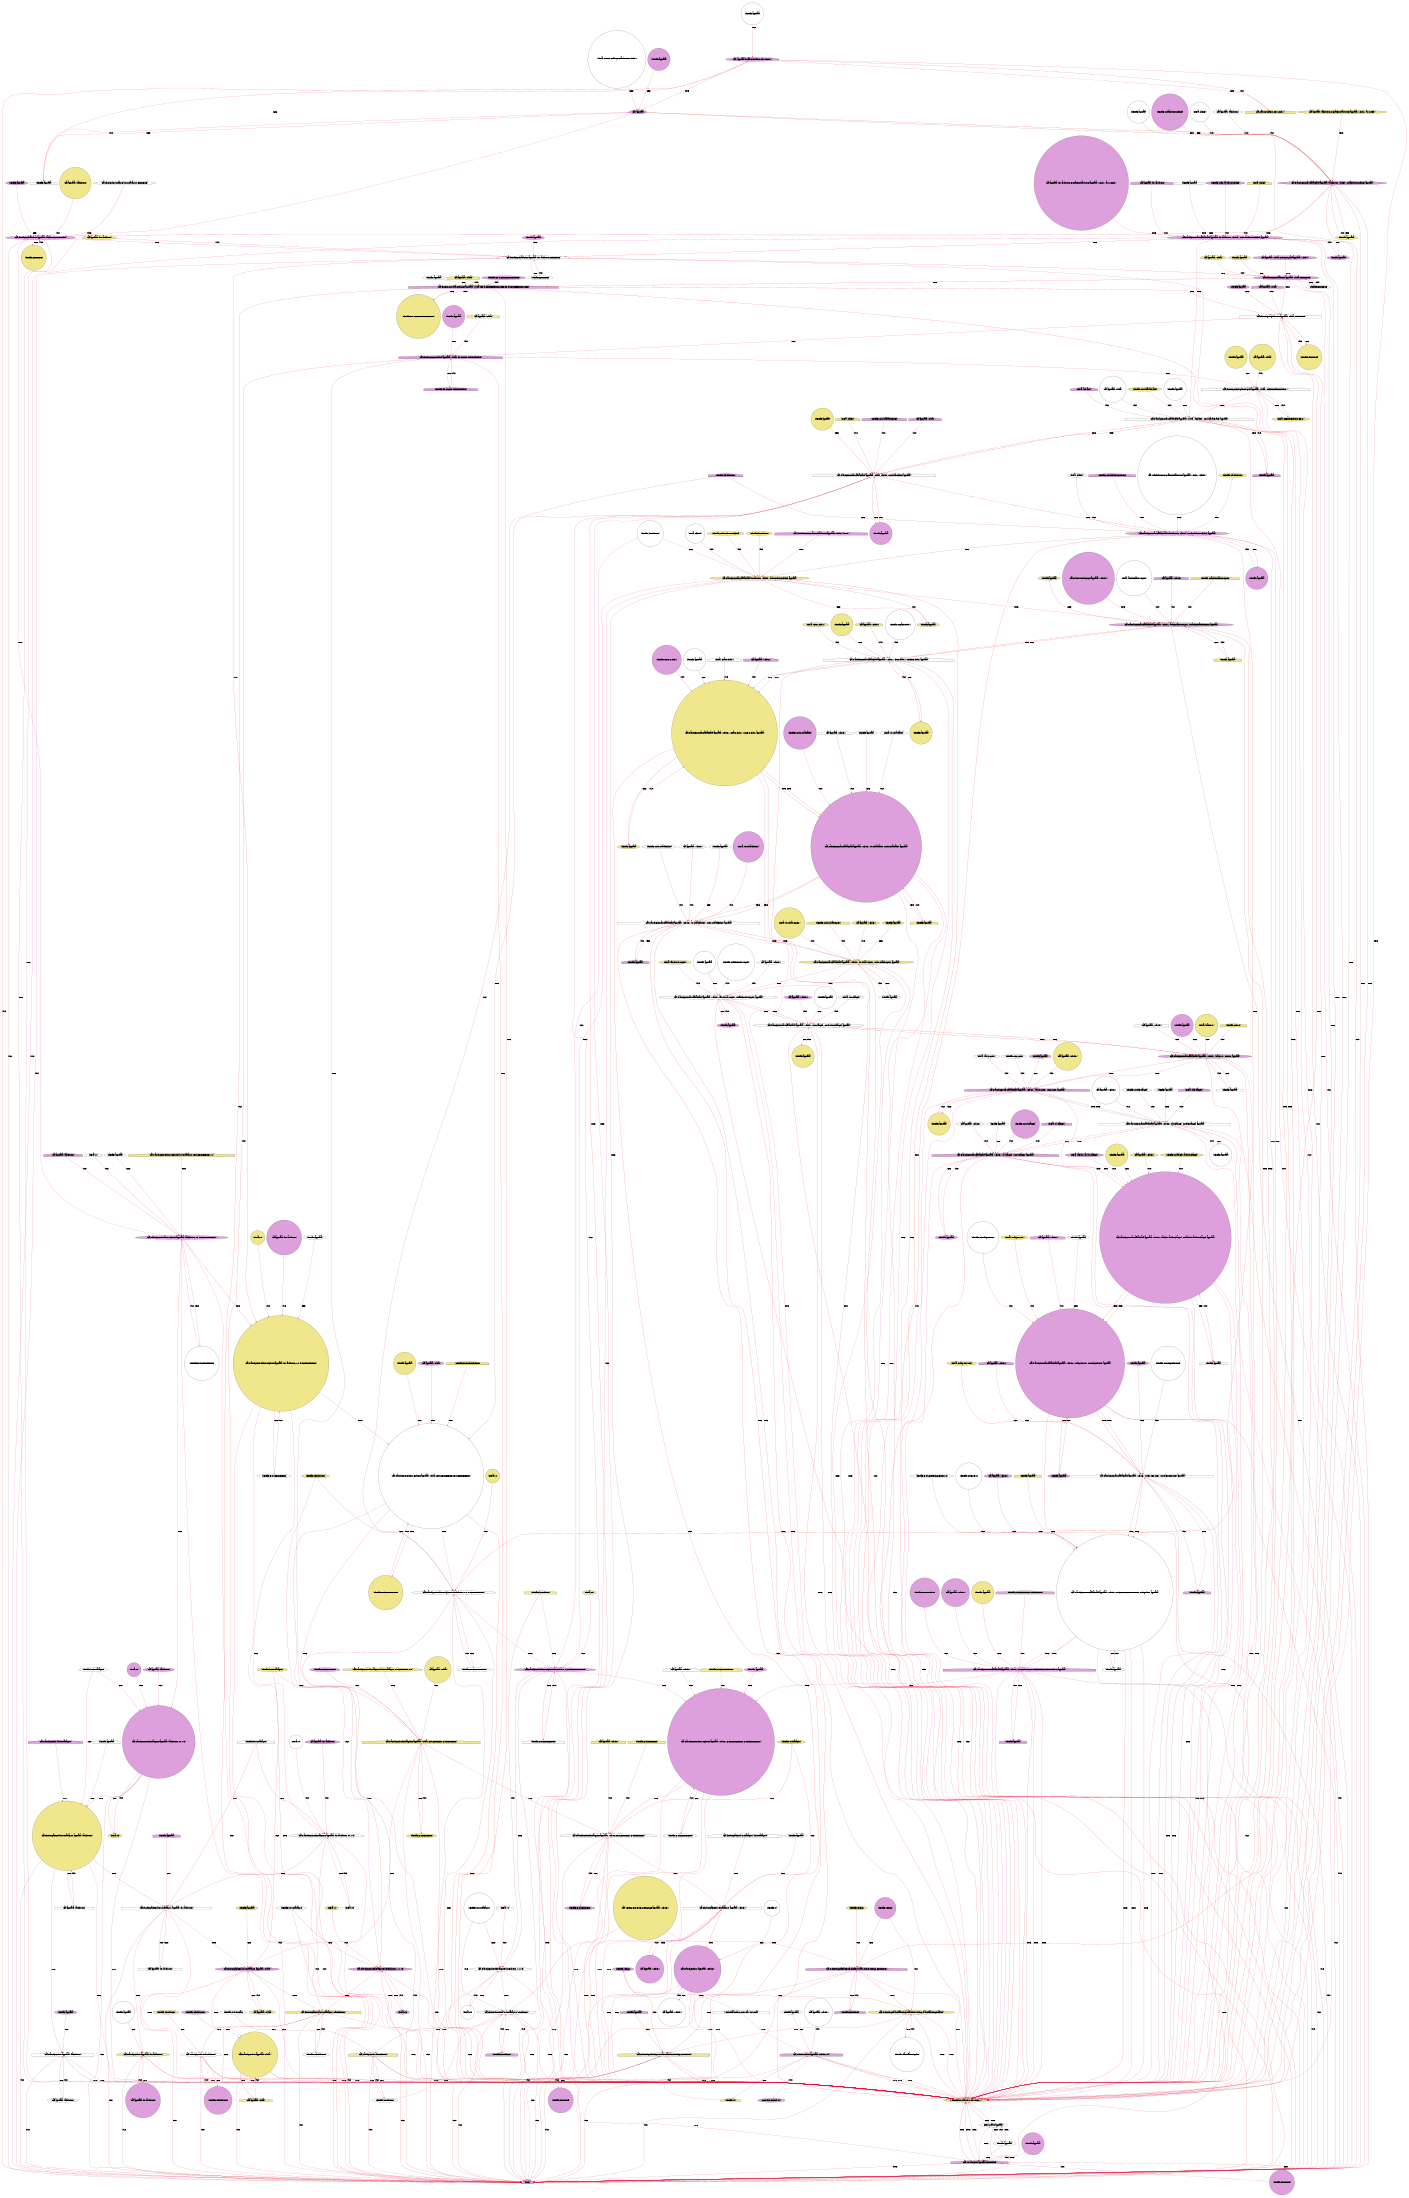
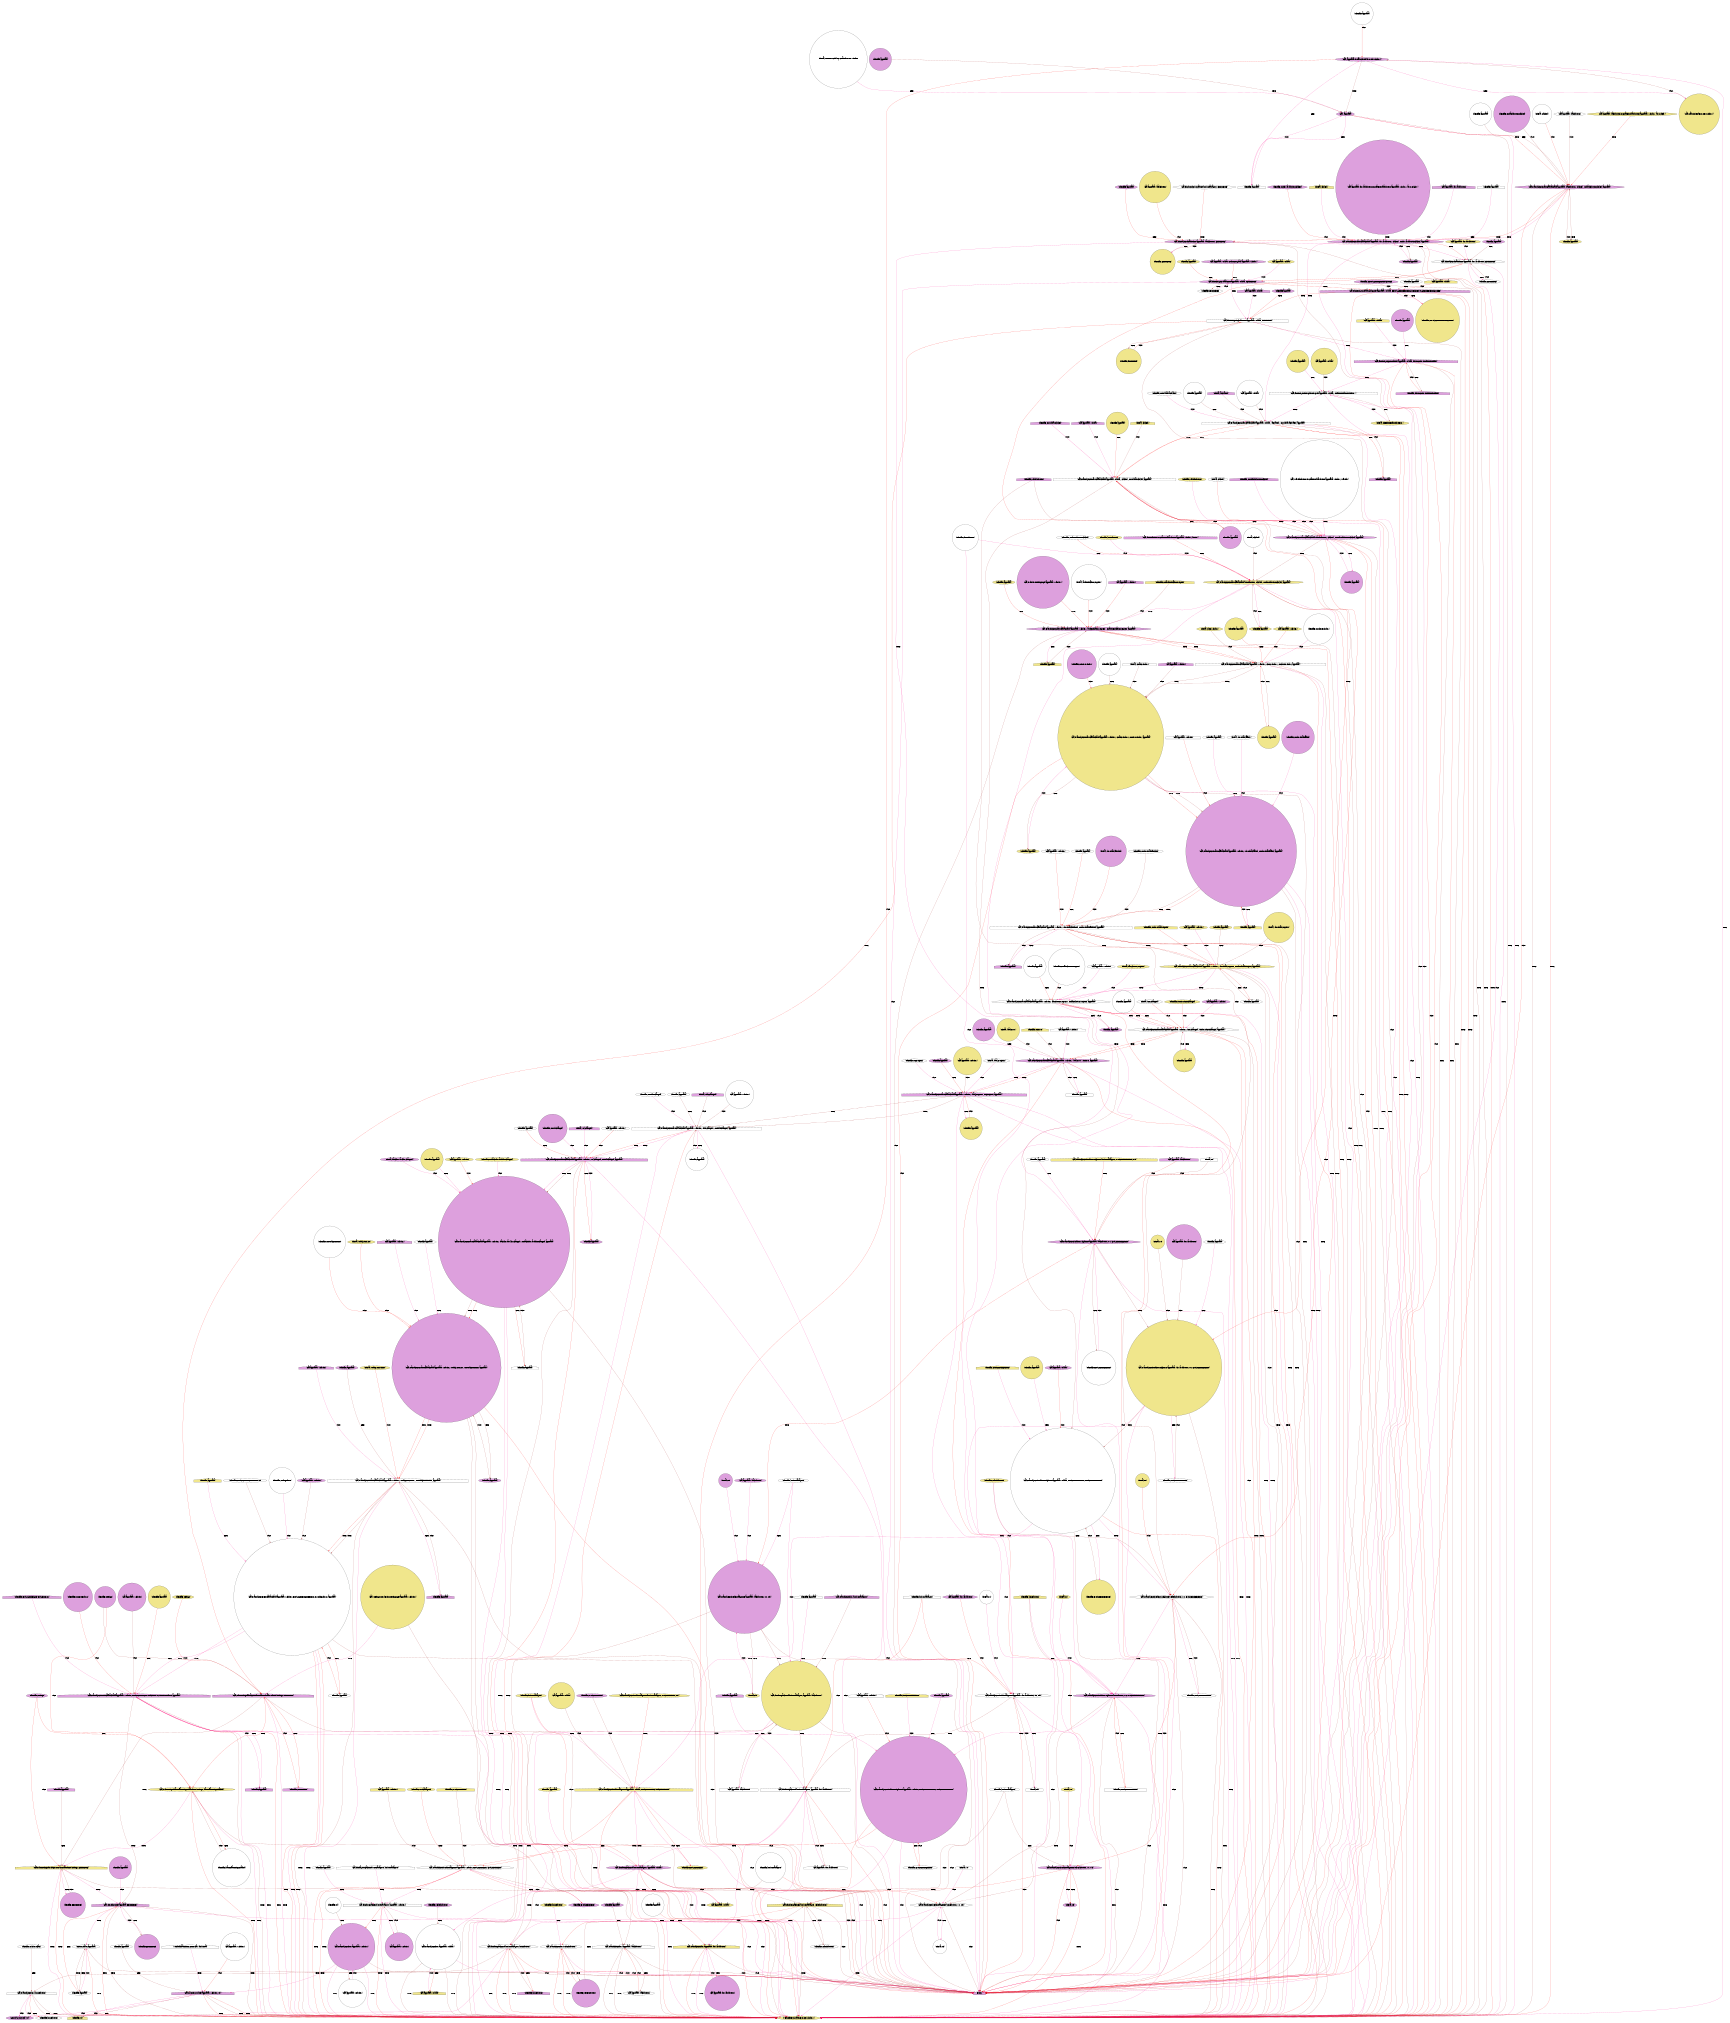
(1270, 112) -> (1699, 114)
(1145, 389) -> (1164, 393)
(884, 419) -> (1050, 423)
(1112, 475) -> (1254, 479)
(726, 533) -> (1075, 538)
(900, 625) -> (1319, 629)
none -> (1182, 1002)
(1168, 1363) -> none
(745, 1836) -> (375, 1868)
(811, 1853) -> none
(716, 2001) -> (285, 1985)
(506, 2012) -> (509, 1947)
(143, 2055) -> (706, 1947)
(255, 2055) -> (438, 1947)
(373, 2055) -> (32, 1993)
(907, 2055) -> (232, 1868)
(976, 2114) -> none
(1012, 2158) -> (547, 1973)
(895, 2167) -> (750, 1947)
(390, 2172) -> (24, 2004)
